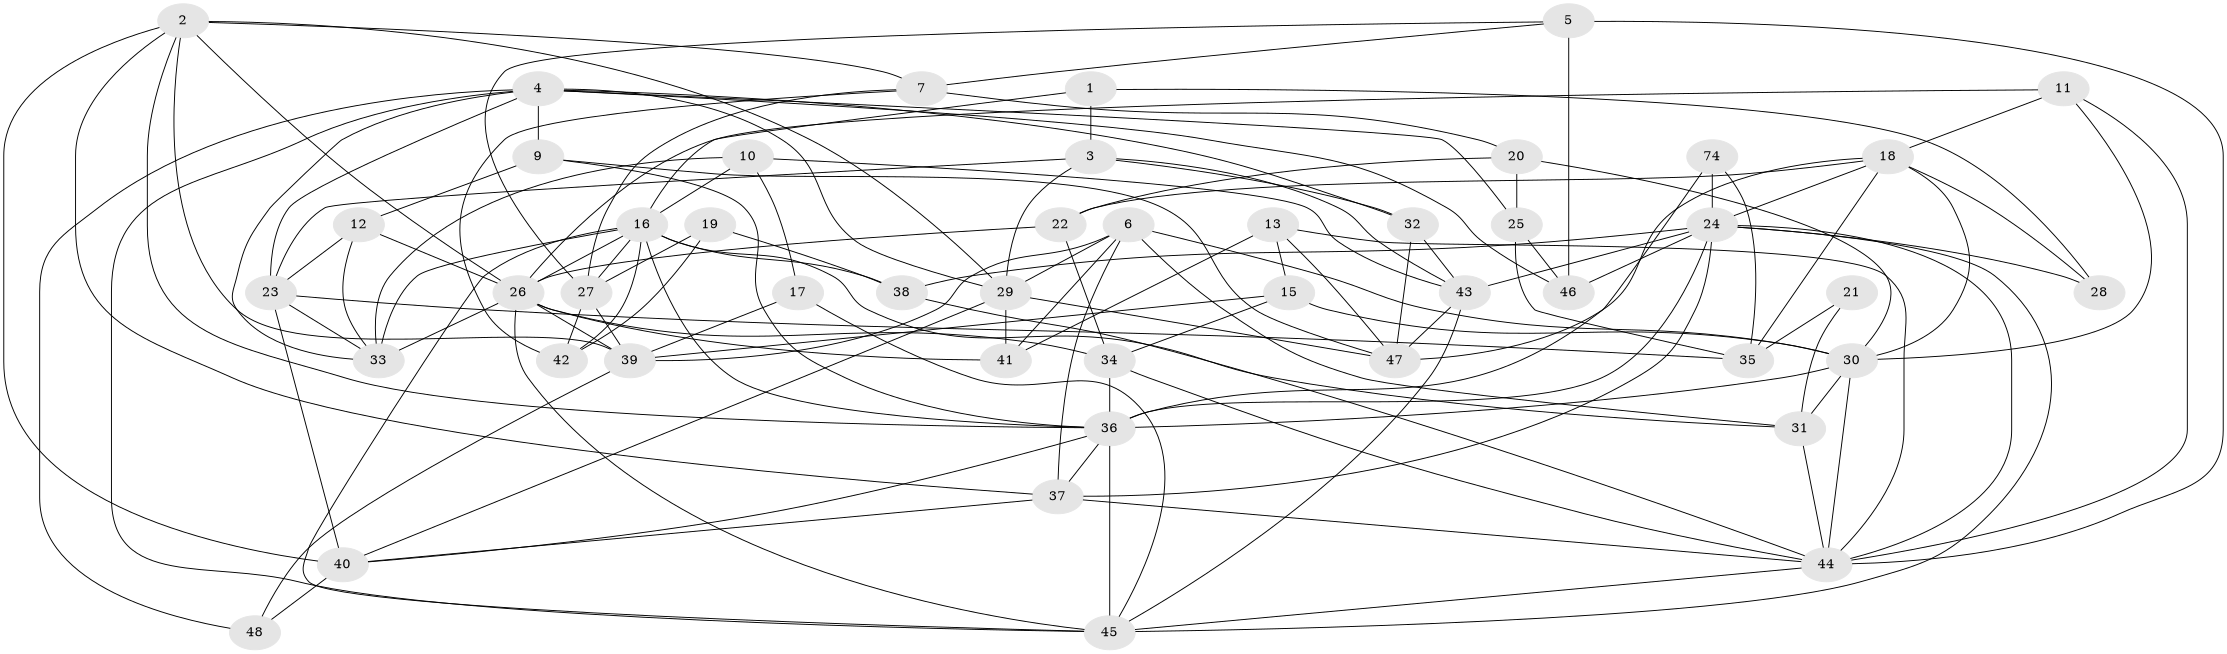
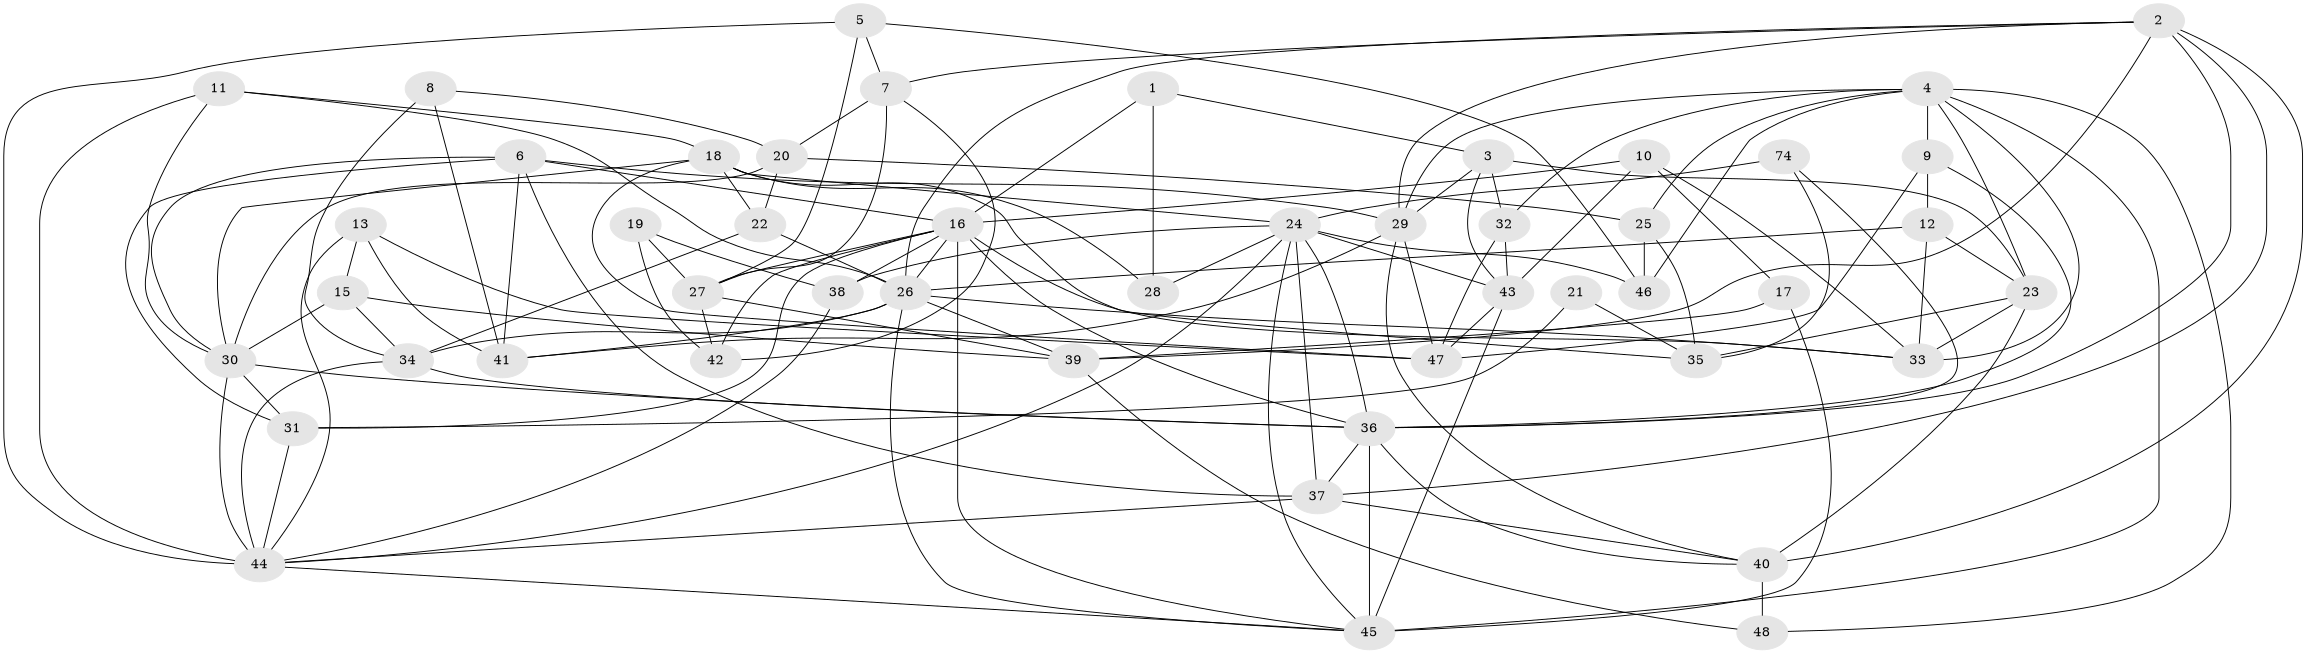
none -> (431, 89)
(915, 319) -> (749, 192)
